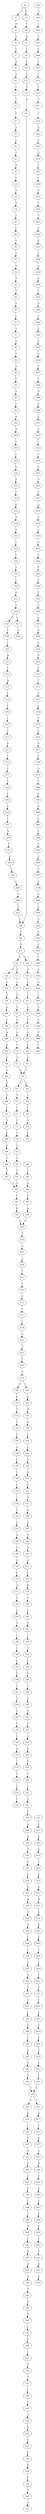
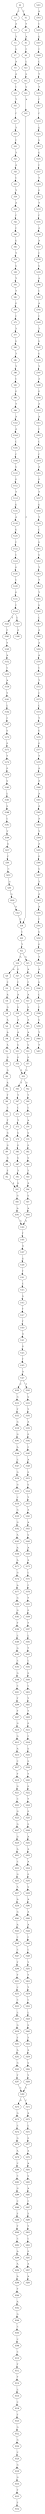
none -> (28, 1152)
none -> (17, 1811)
